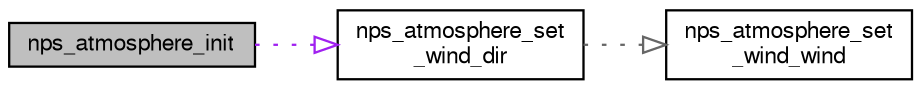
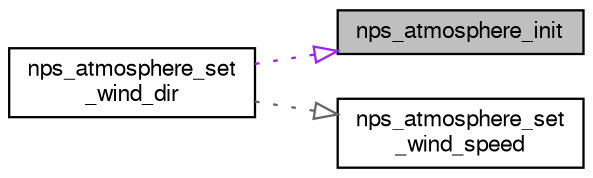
(285, 45) -> (285, 59)
(789, 45) -> (461, 133)
